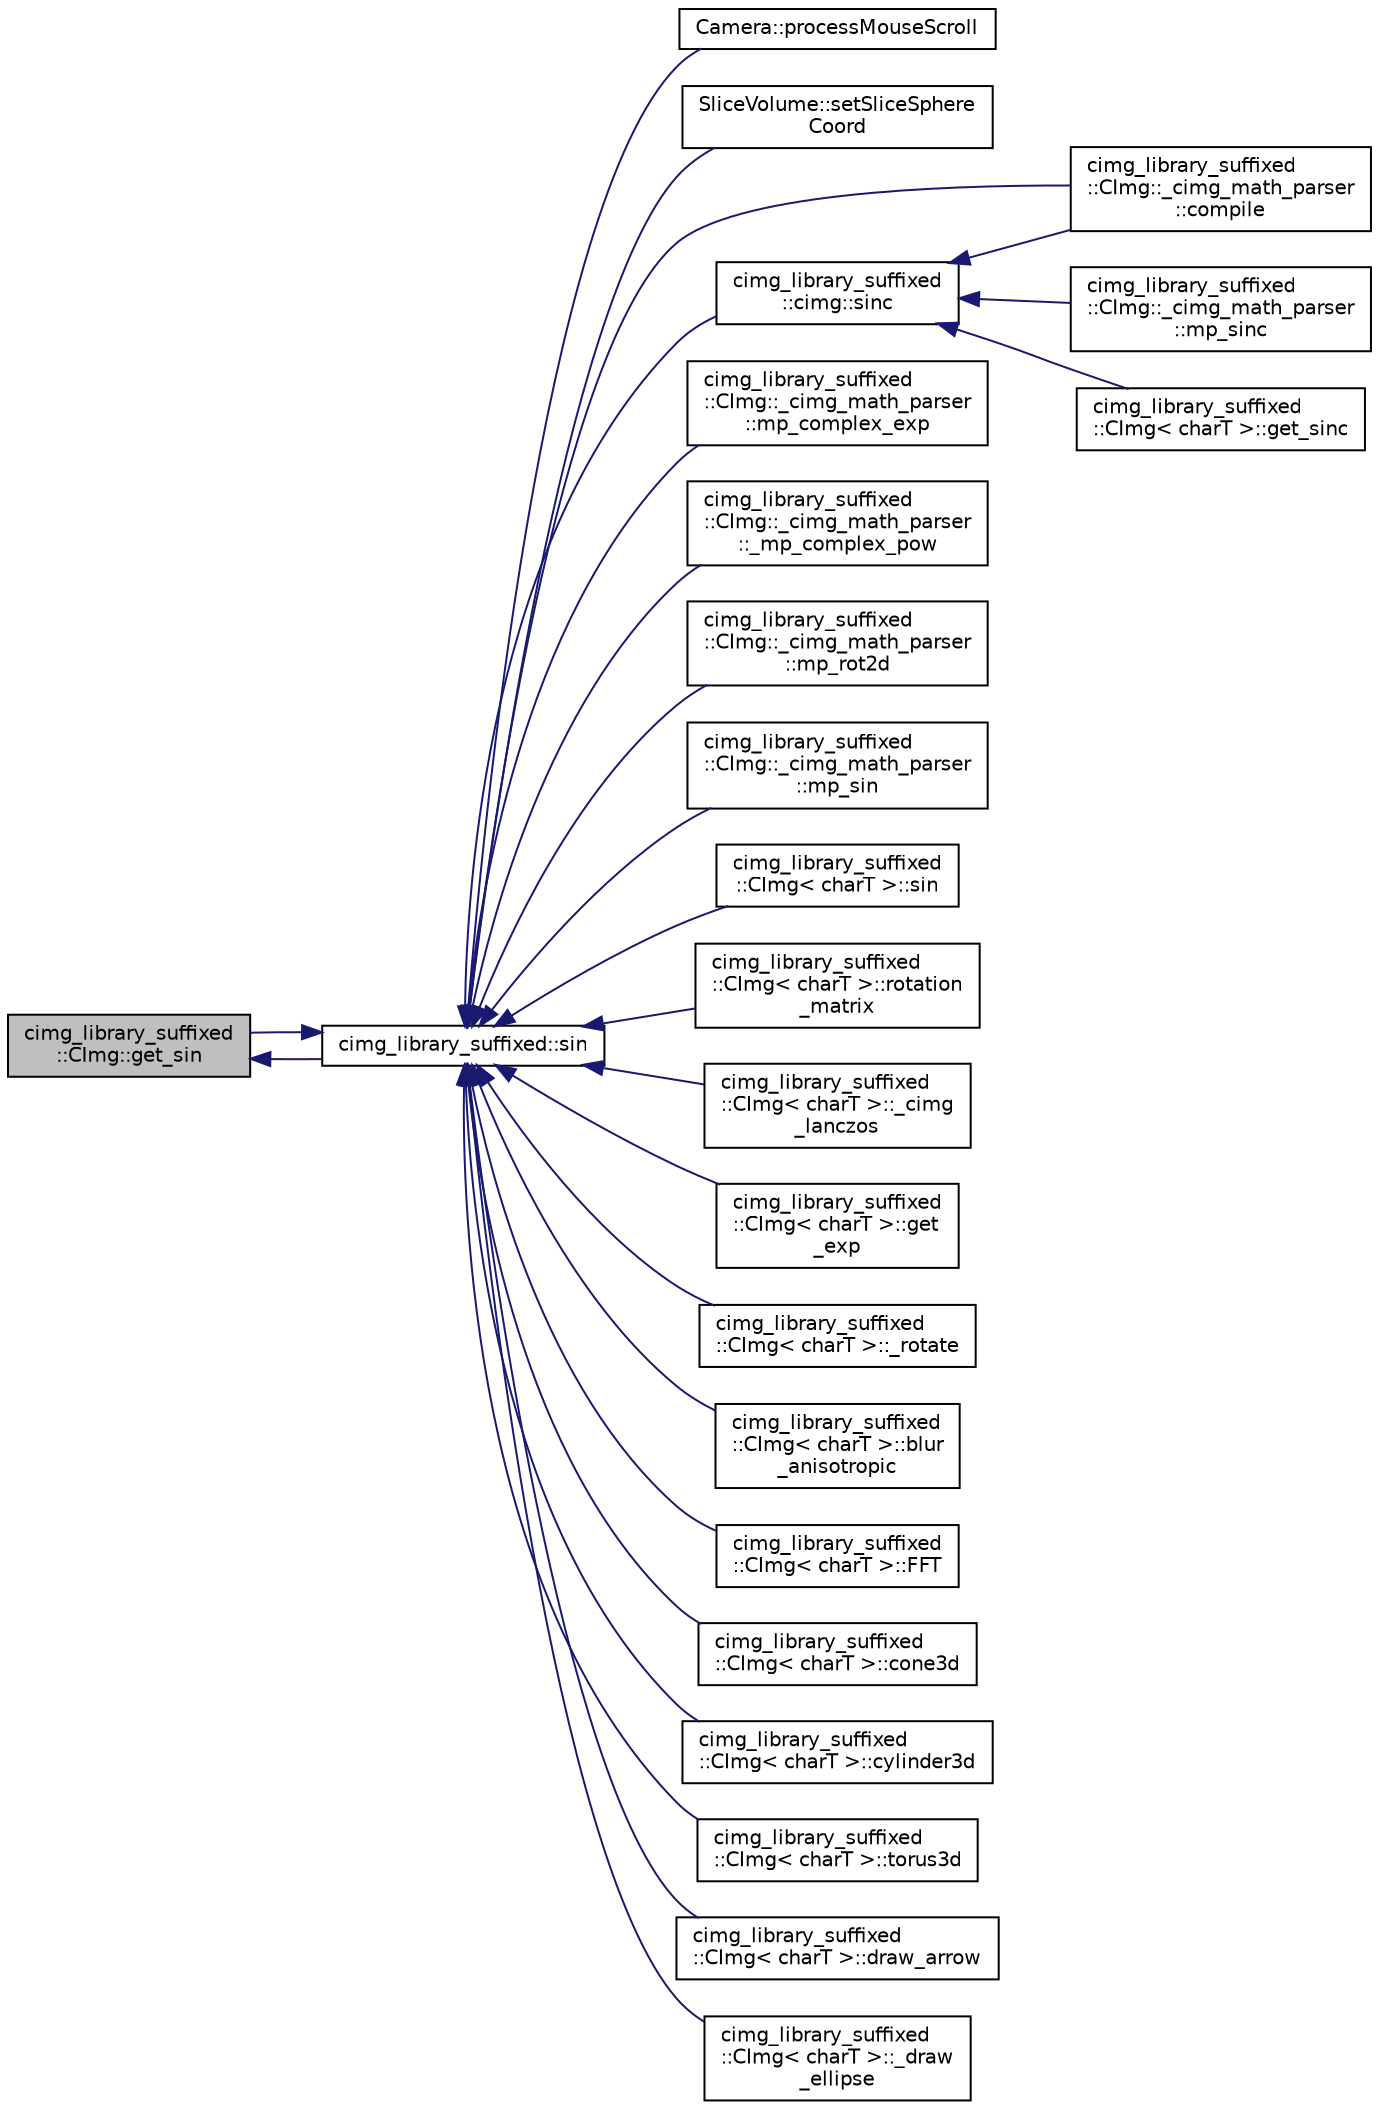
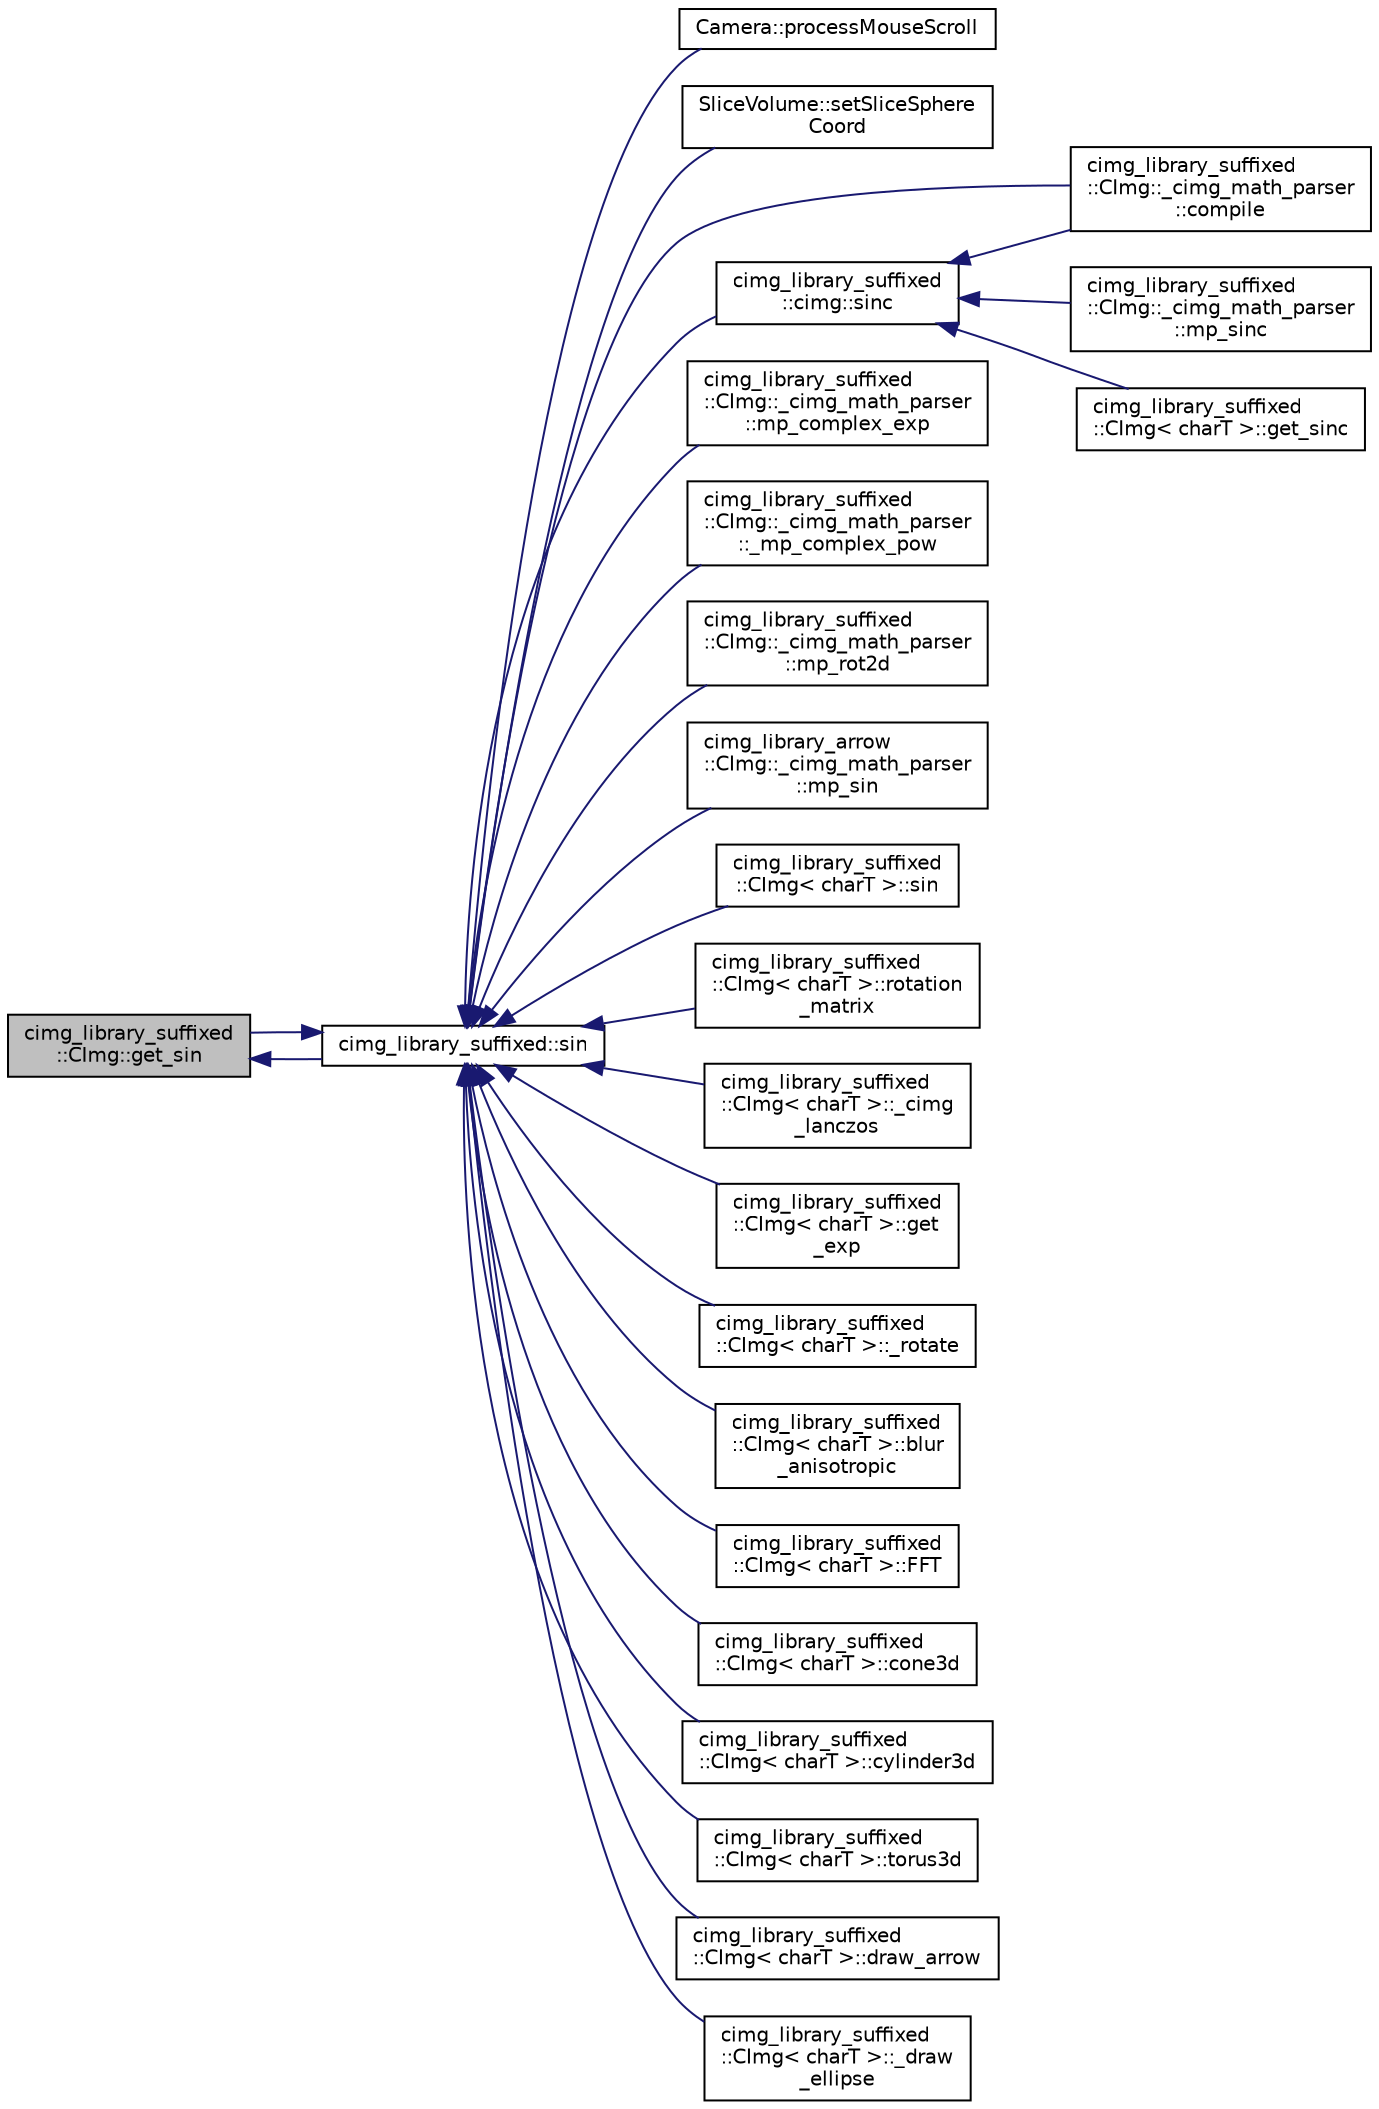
(838, 766) -> (838, 766)
